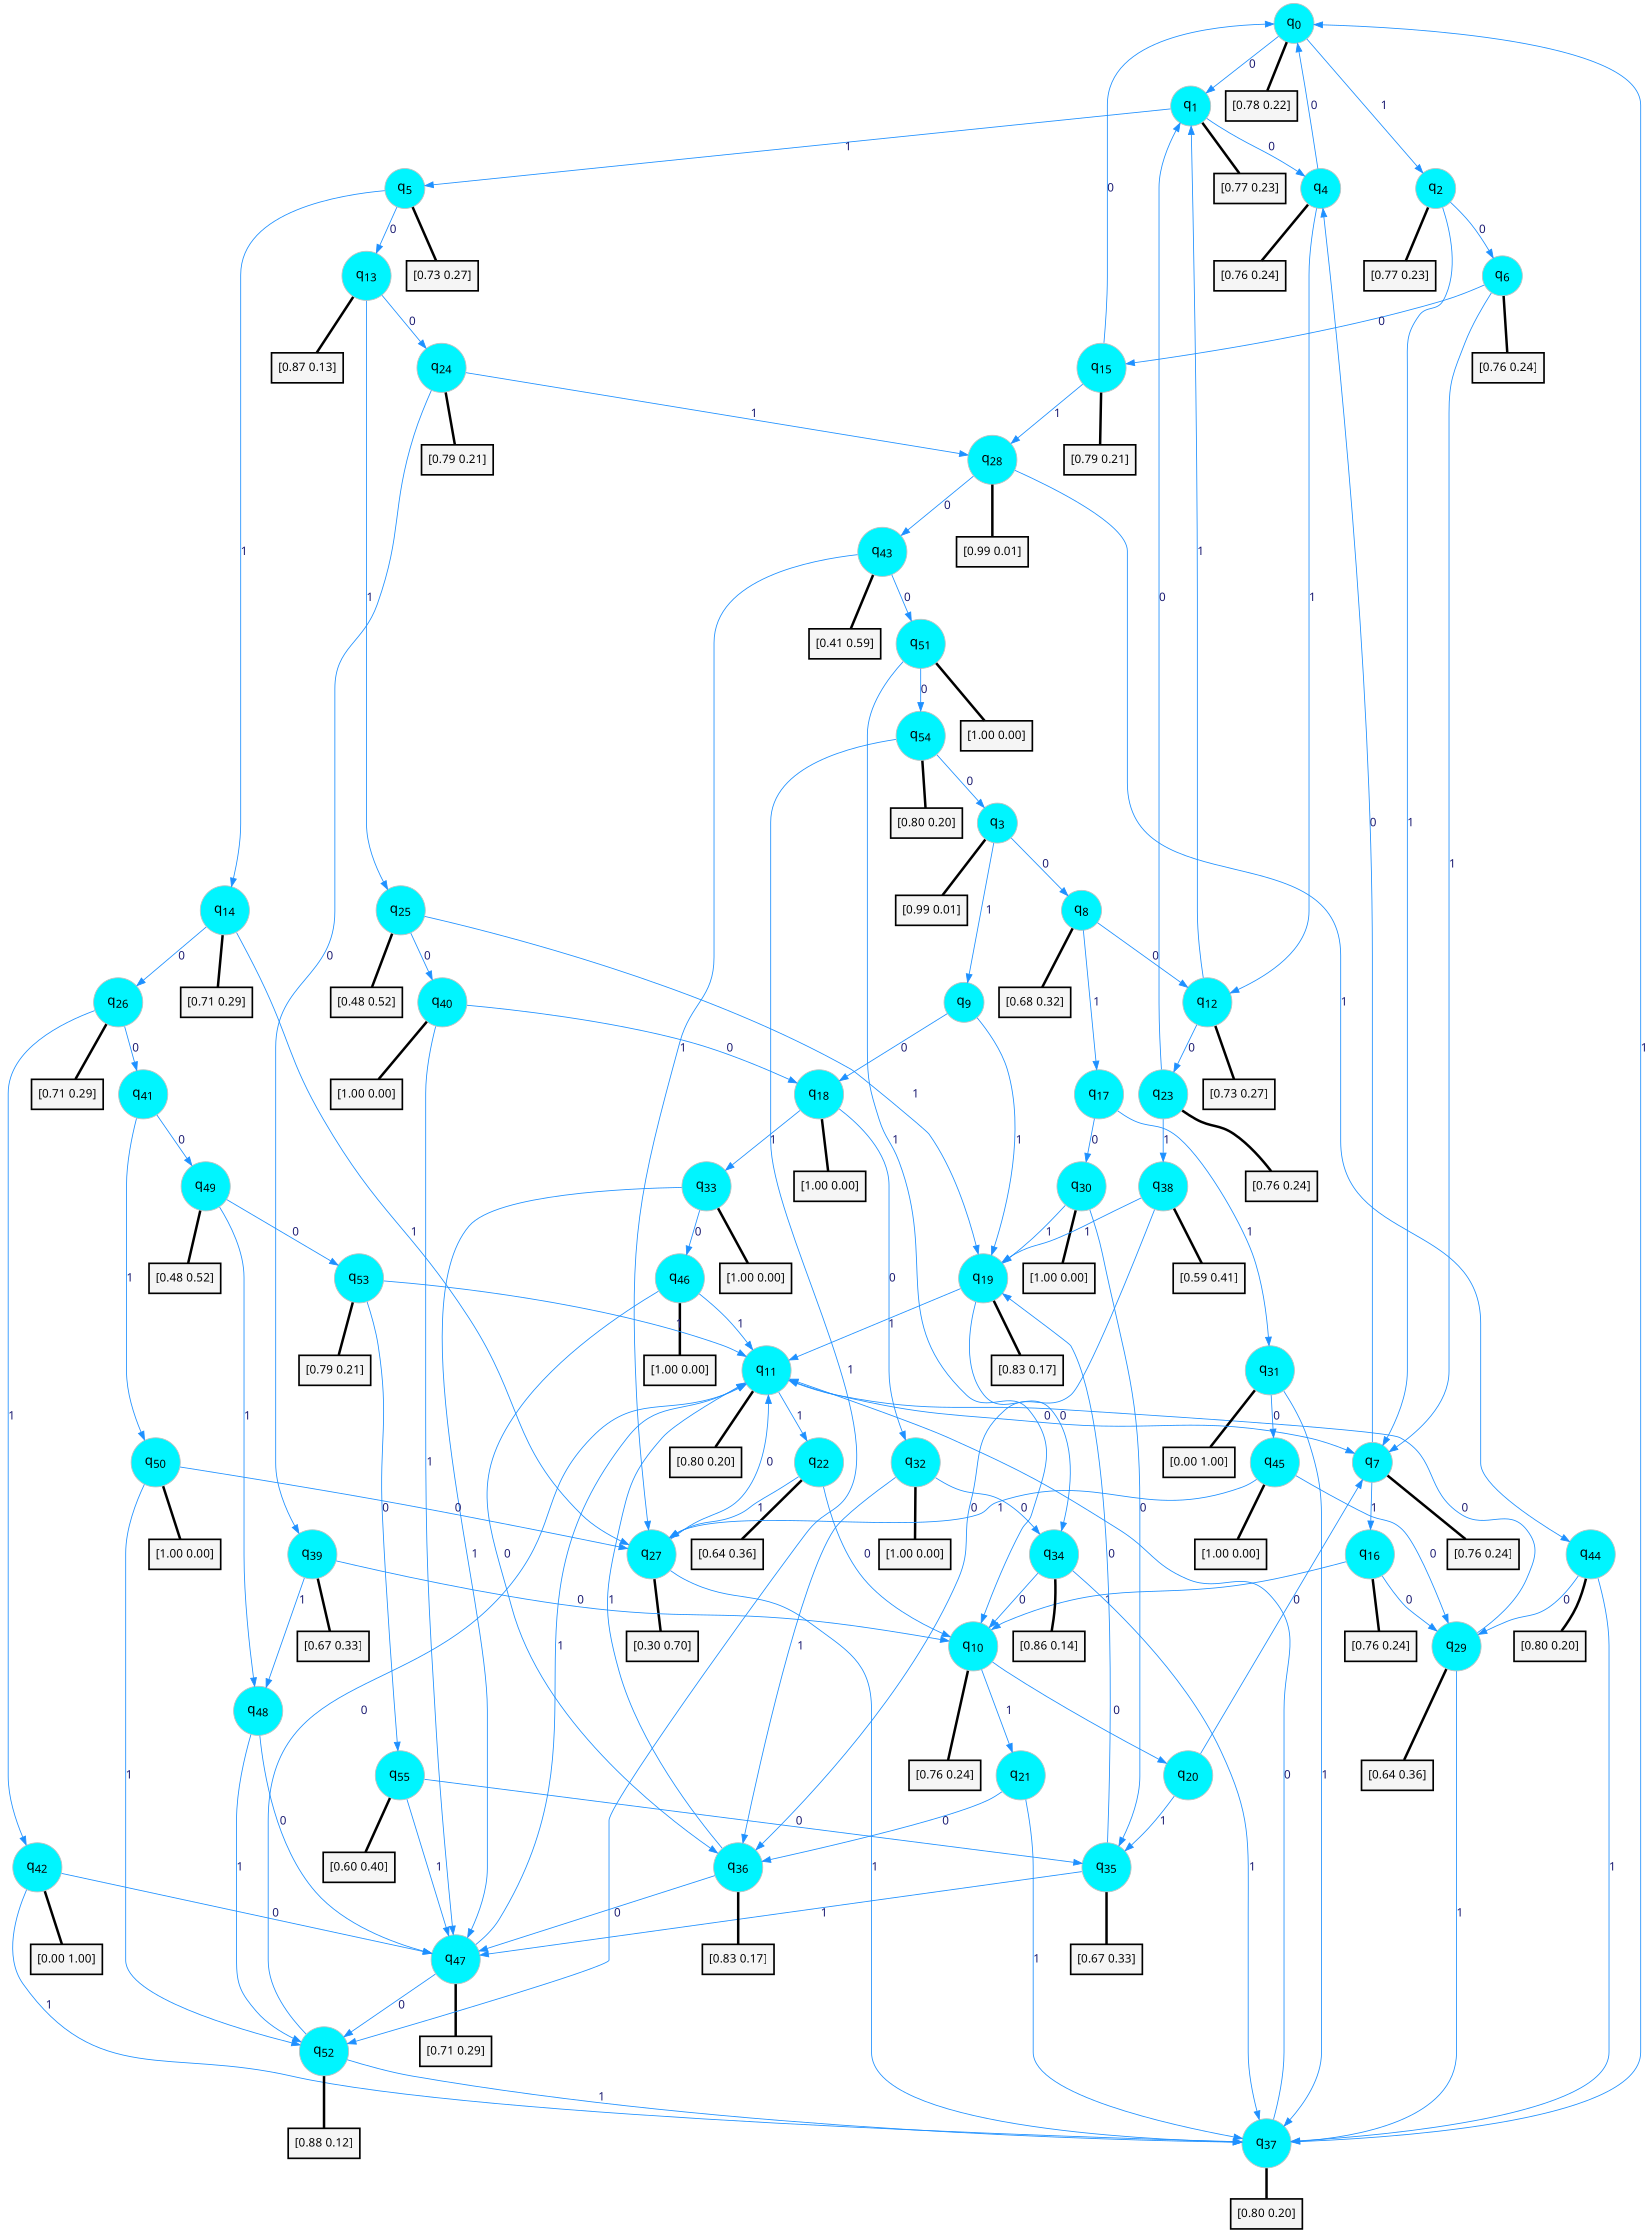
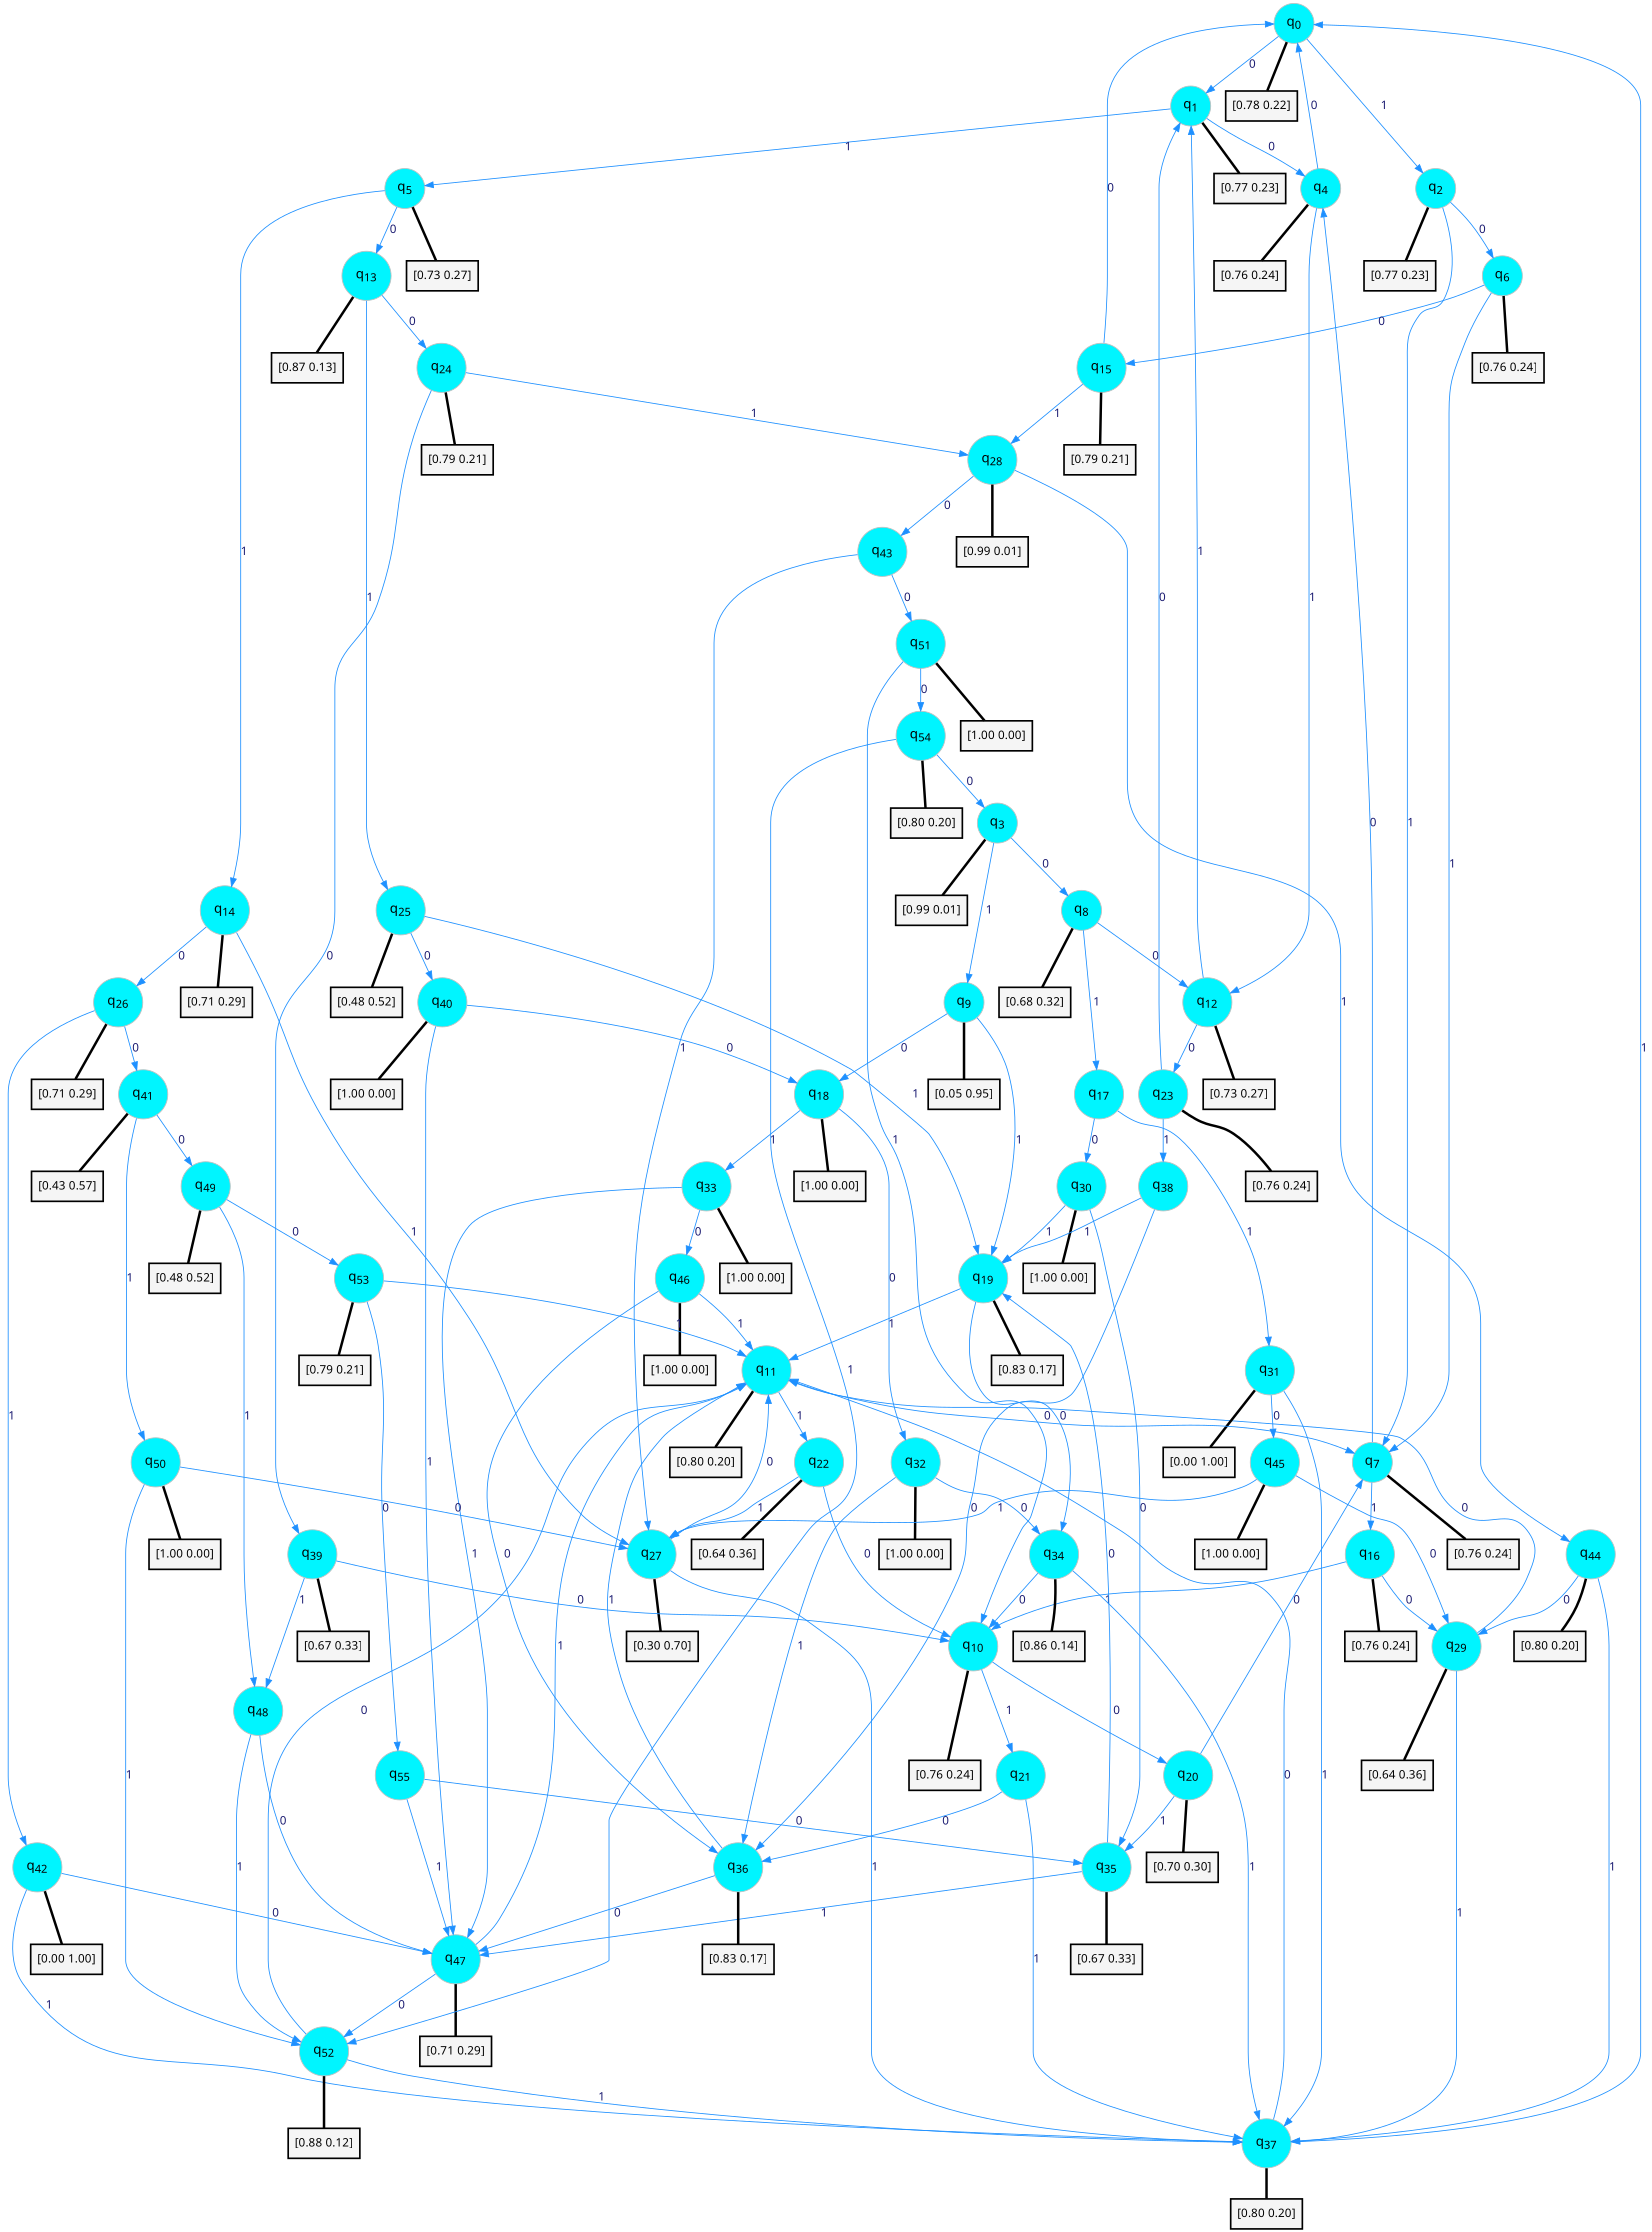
(845, 644) -> none
none -> (964, 1094)
none -> (67, 1186)
(1209, 1278) -> none
(359, 1867) -> none
none -> (1182, 1867)
